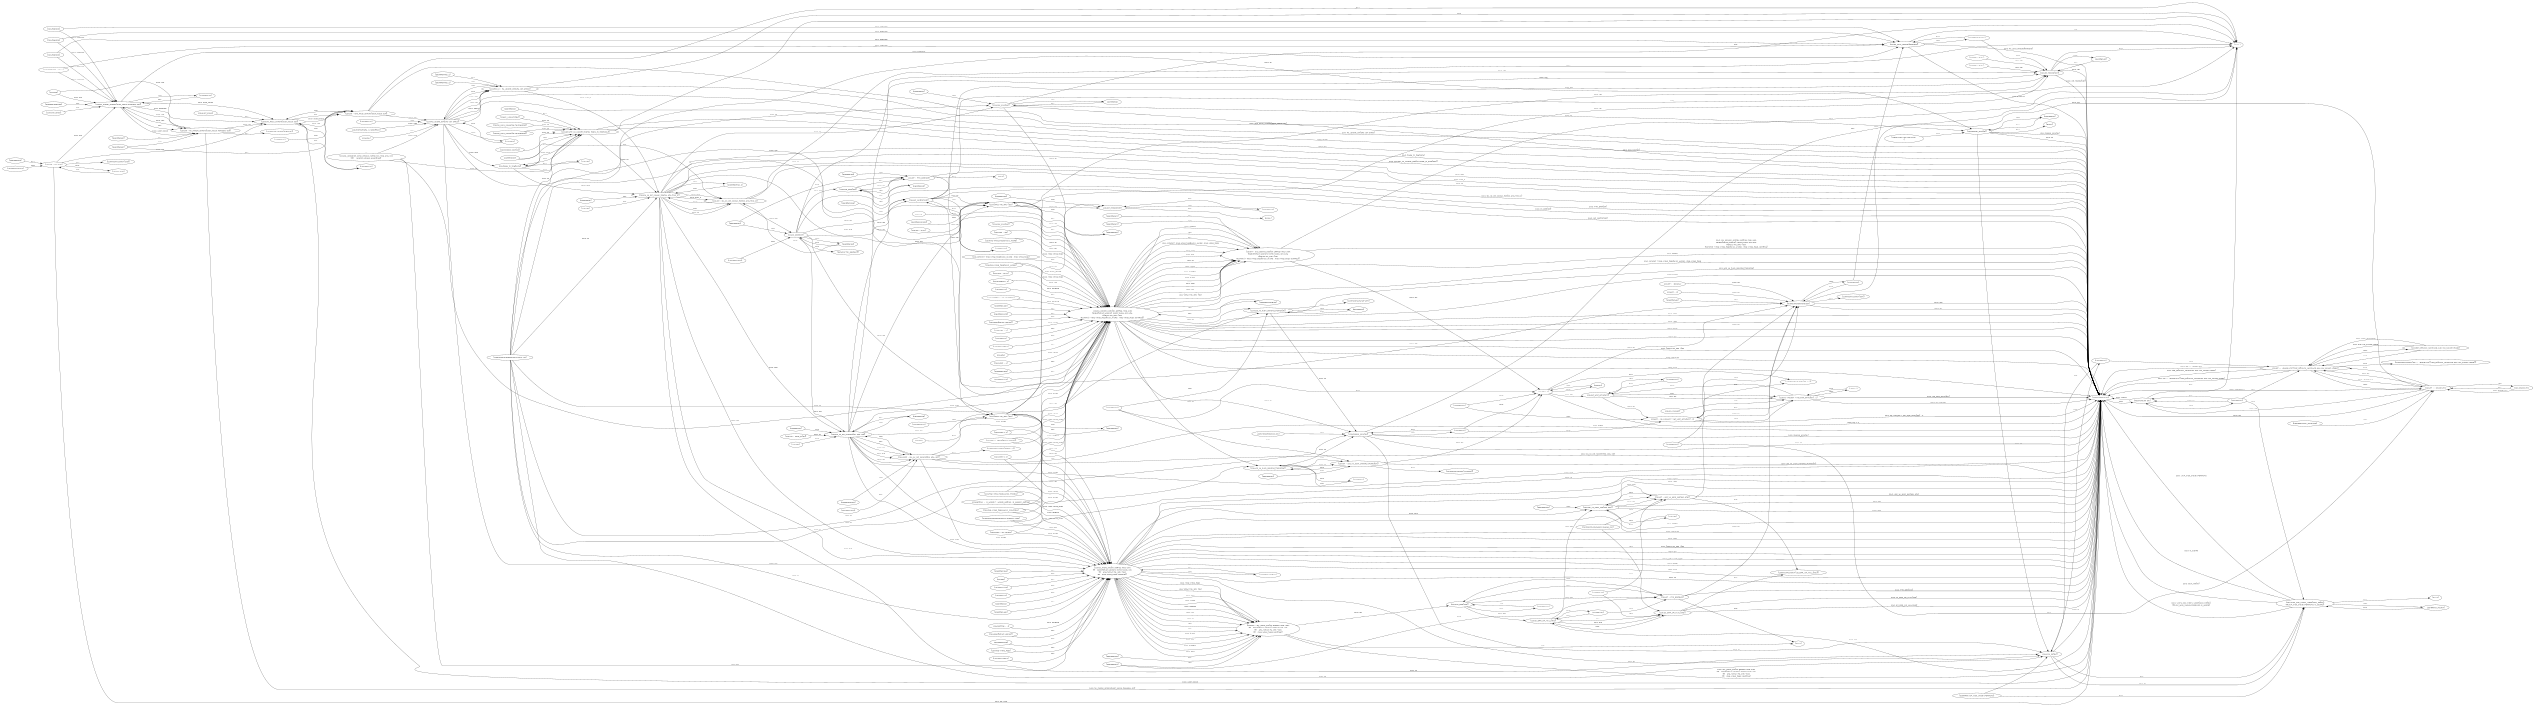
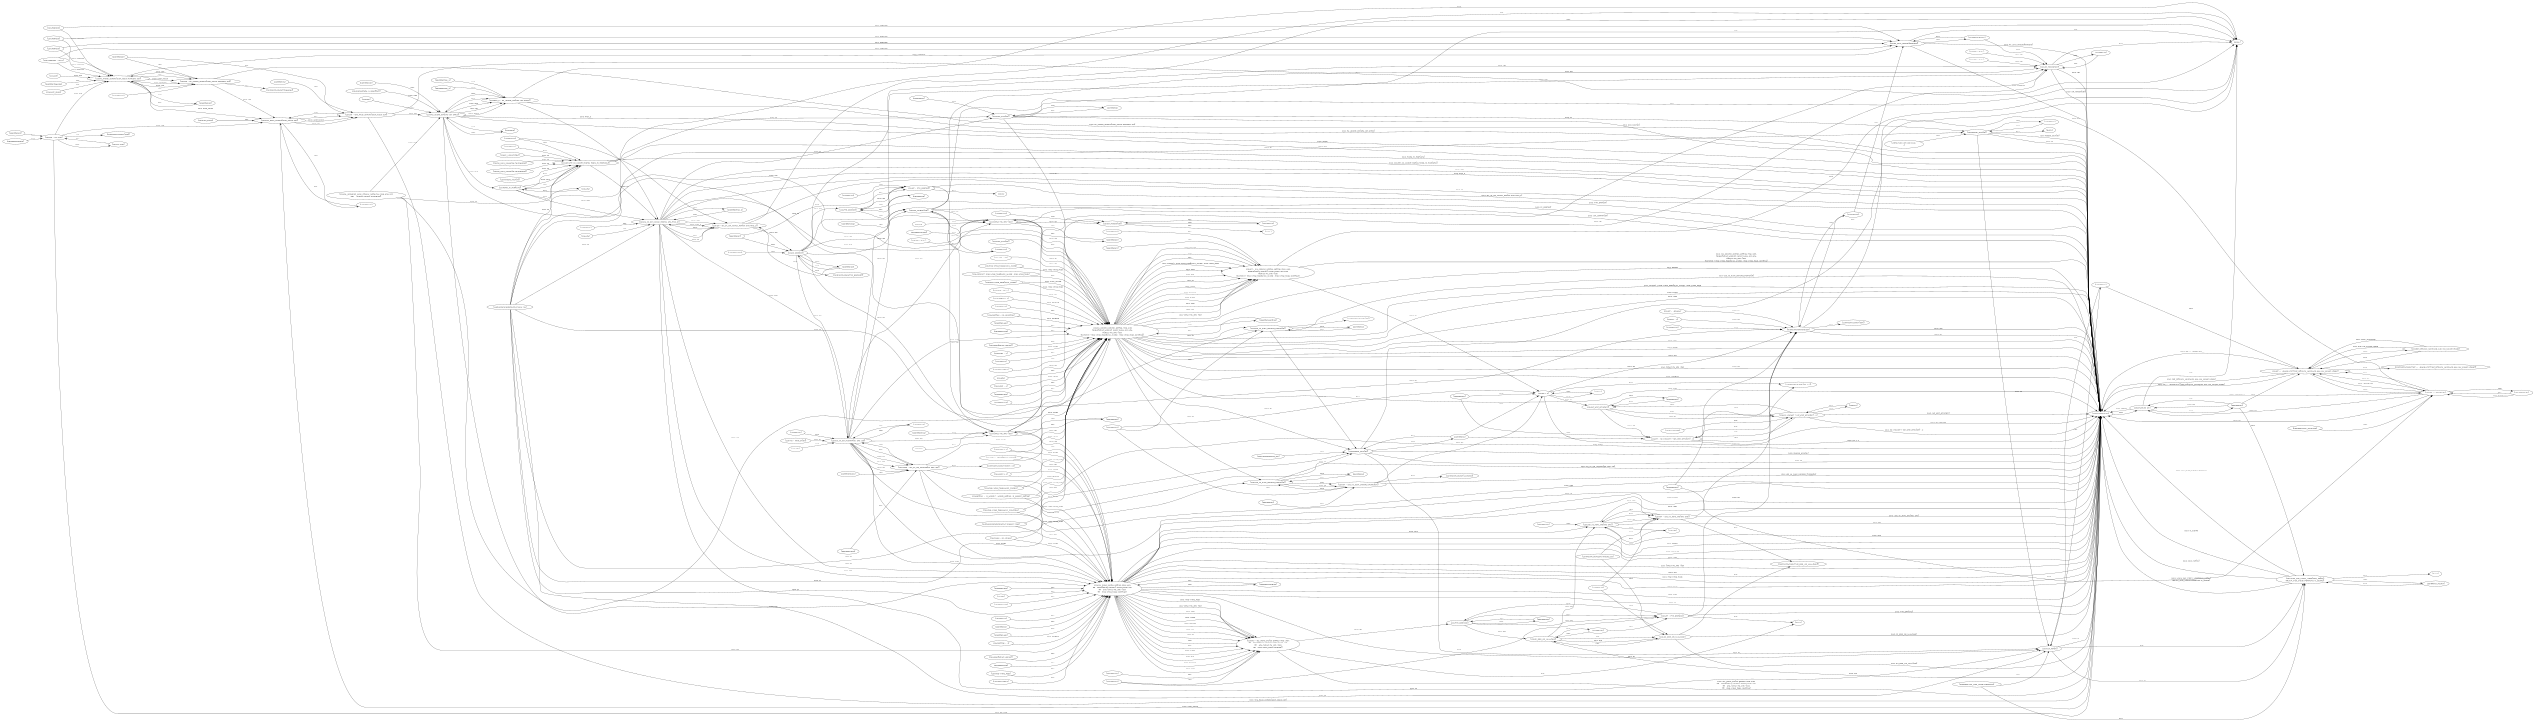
(166, 92) -> none
(848, 252) -> (848, 275)
